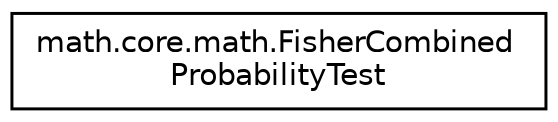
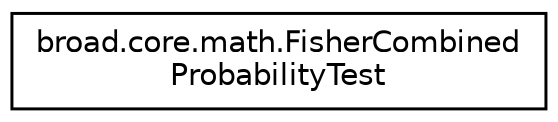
(279, 61) -> (279, 61)
